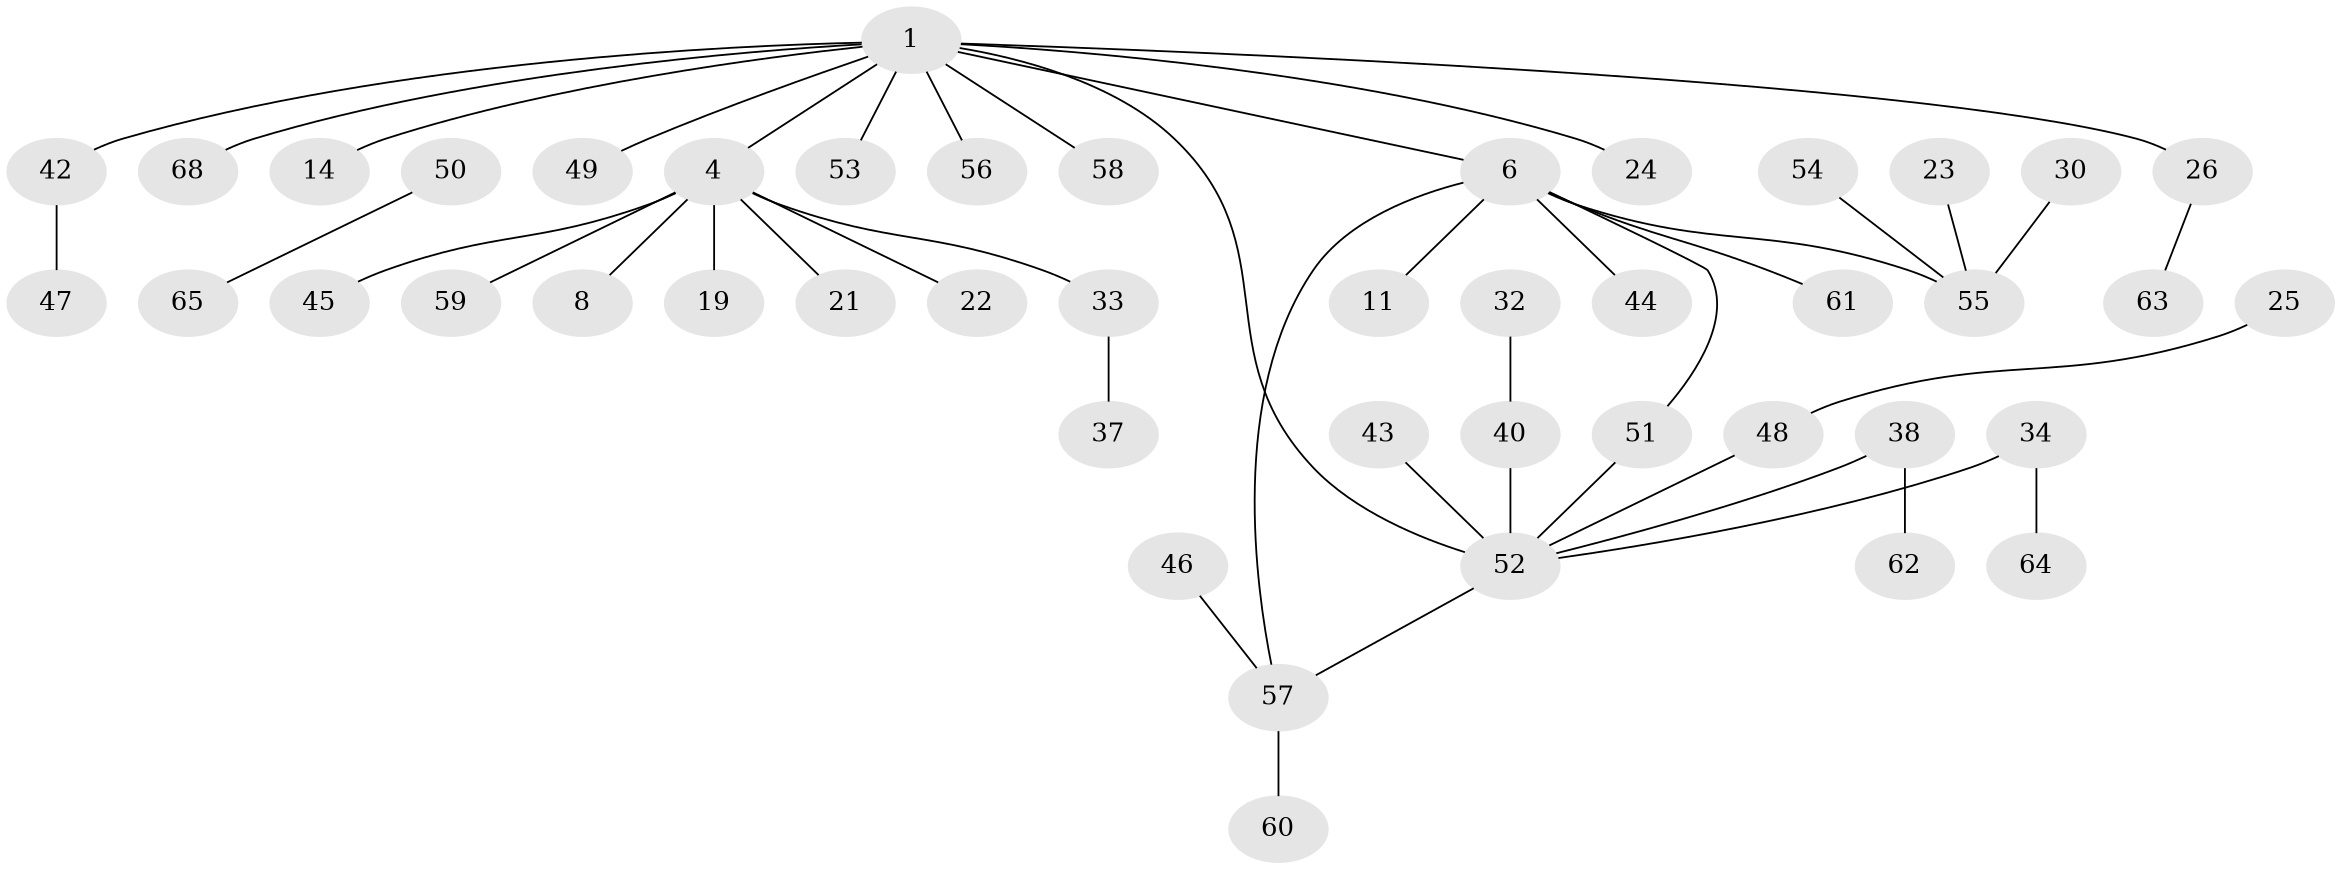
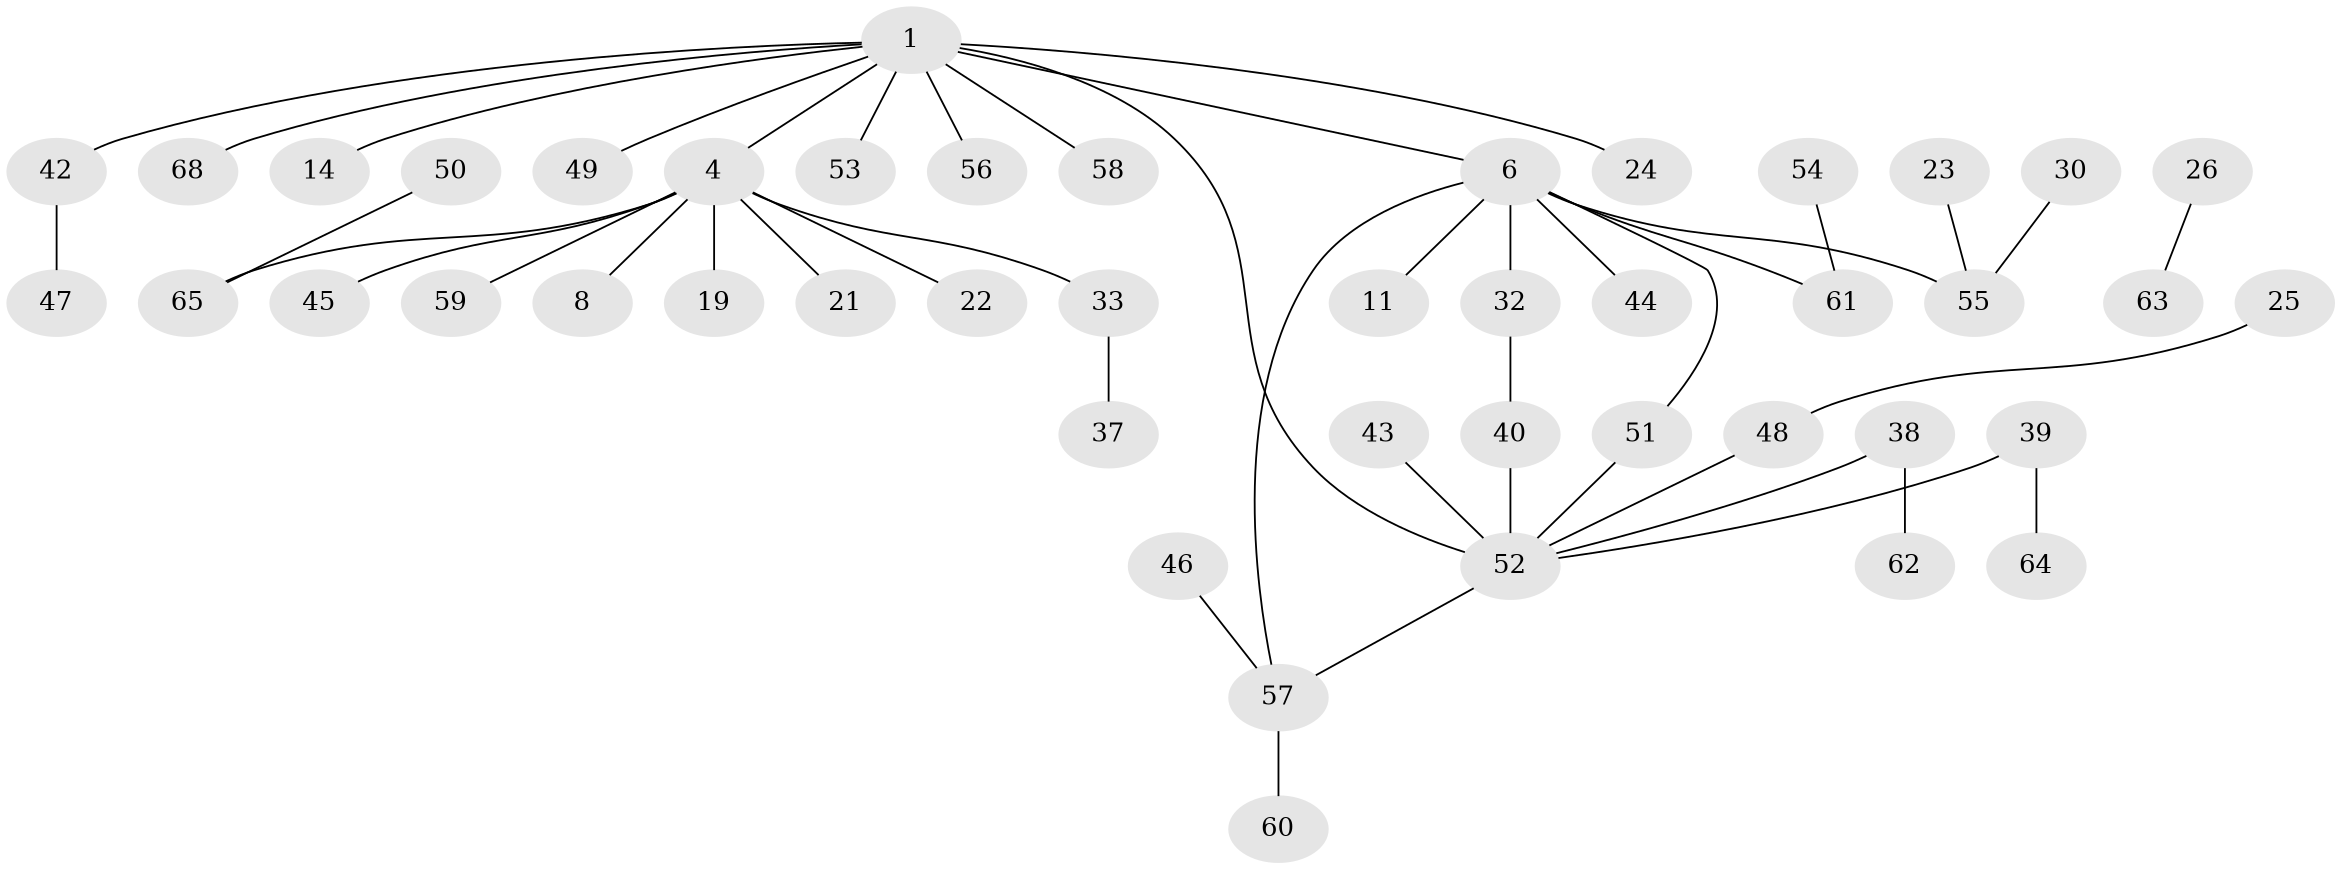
(1566, 73) -> none
none -> (451, 237)
(1891, 237) -> (1825, 236)
none -> (1510, 238)
(2036, 435) -> (2036, 435)
